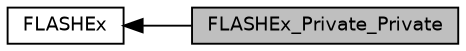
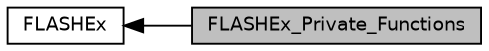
(325, 26) -> (337, 26)
